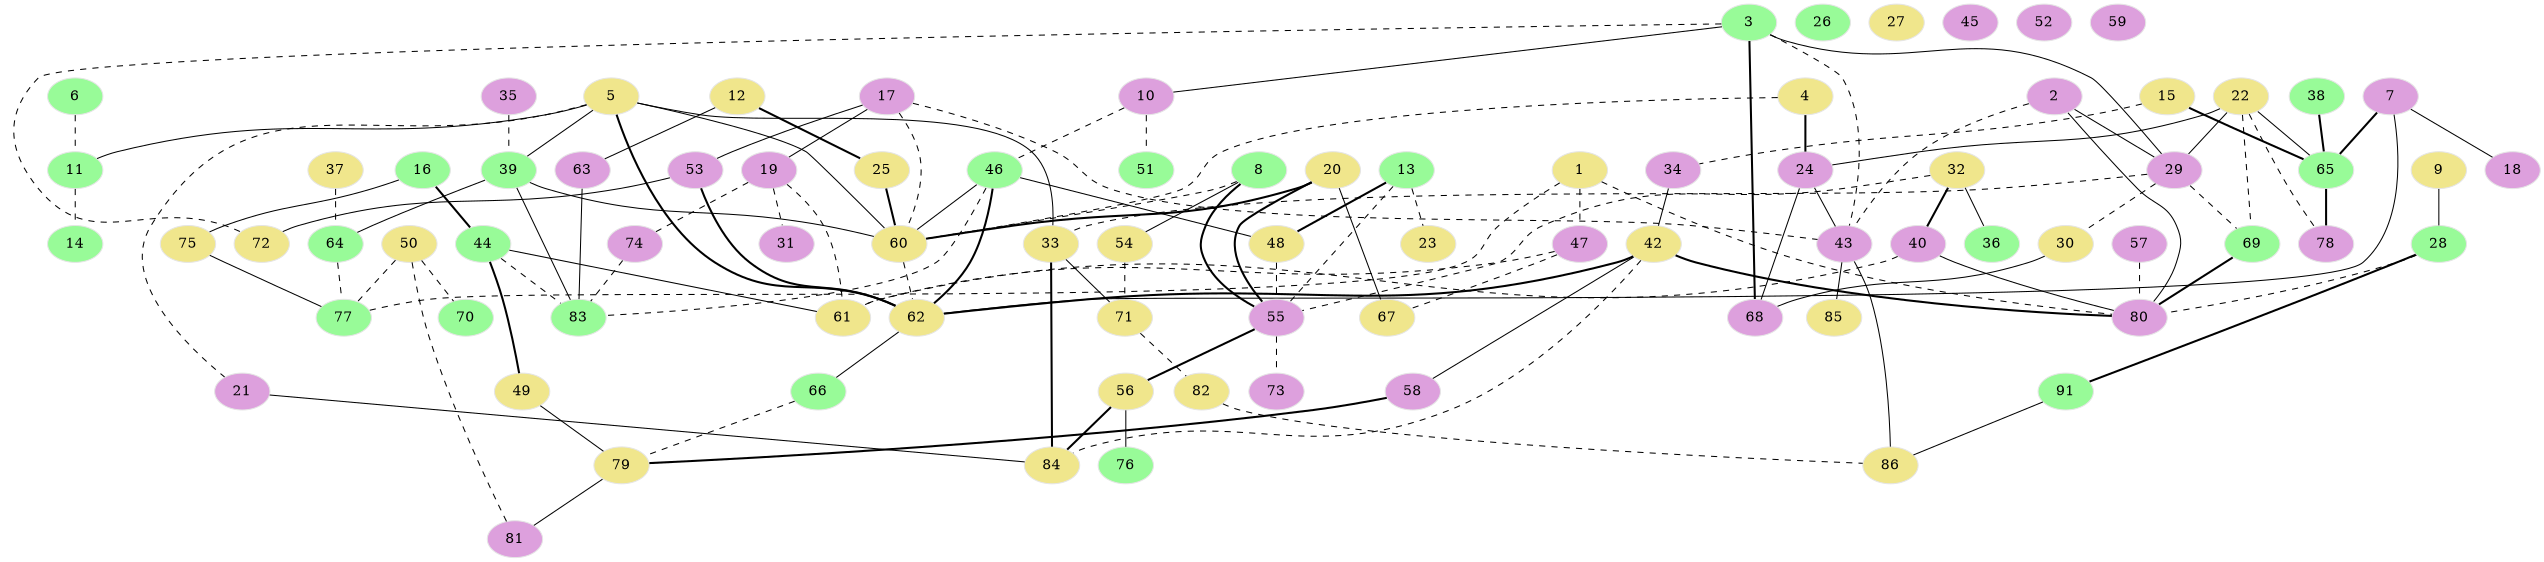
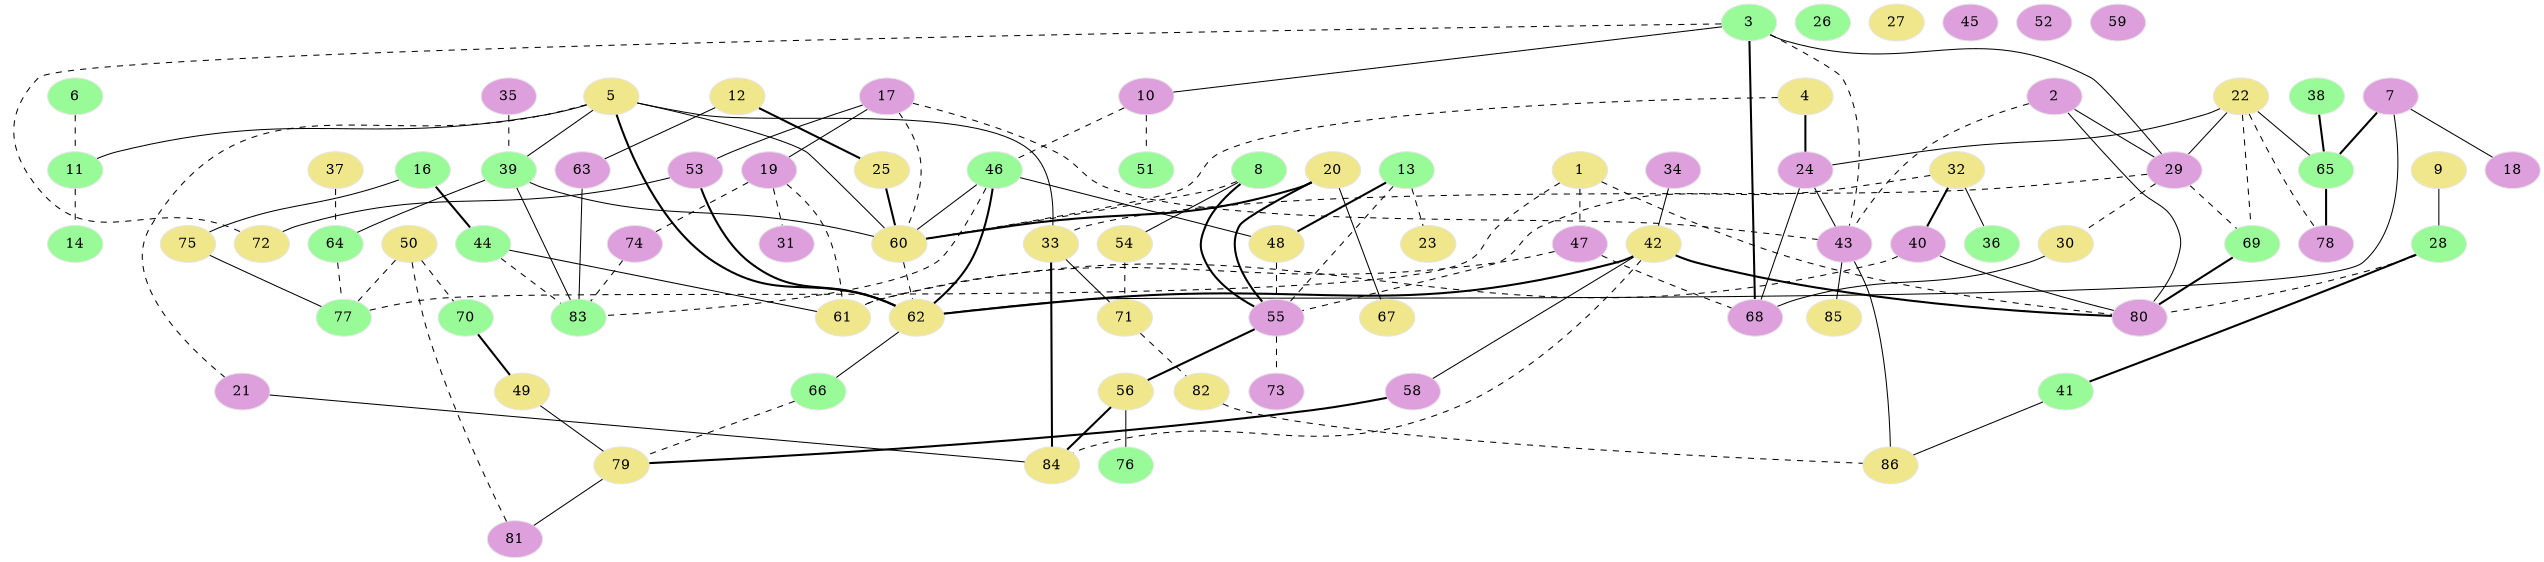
(2167, 96) -> none
(2140, 244) -> none
(1488, 281) -> (1666, 283)
(507, 317) -> (494, 355)
(2066, 392) -> (2066, 392)
